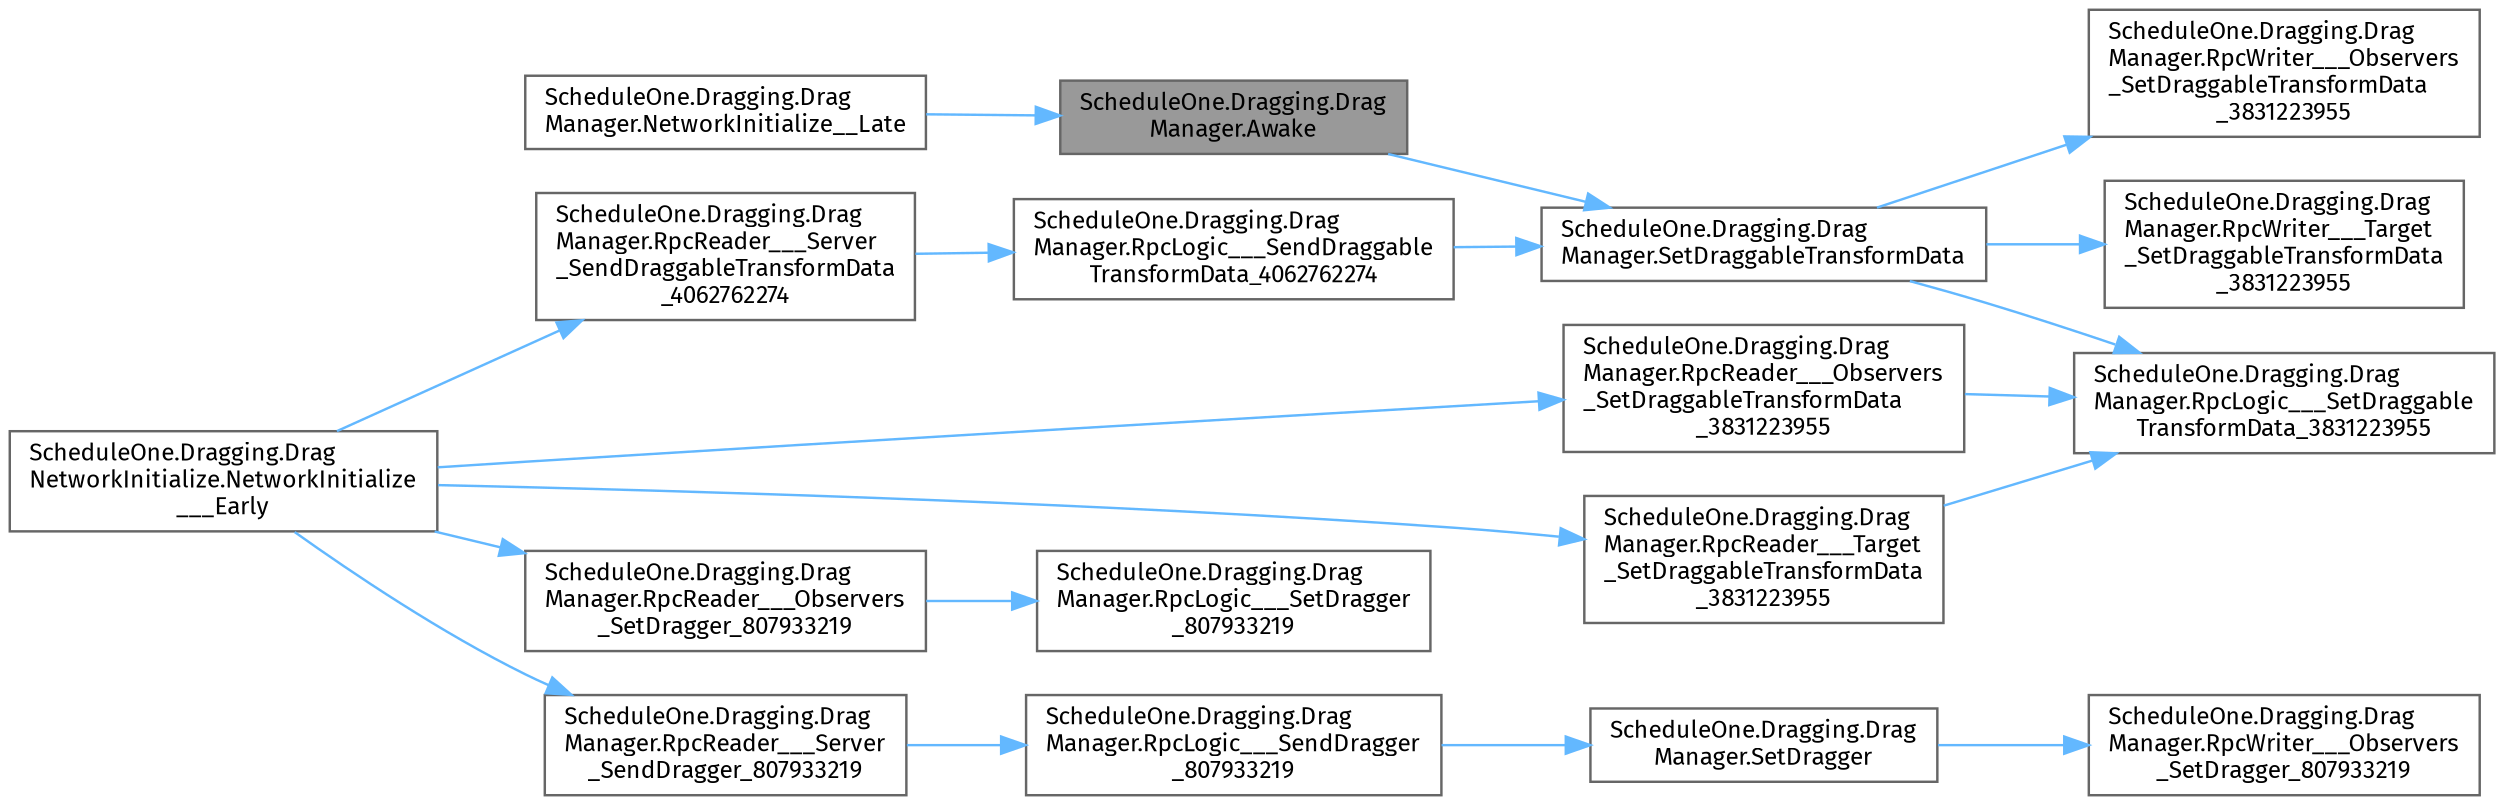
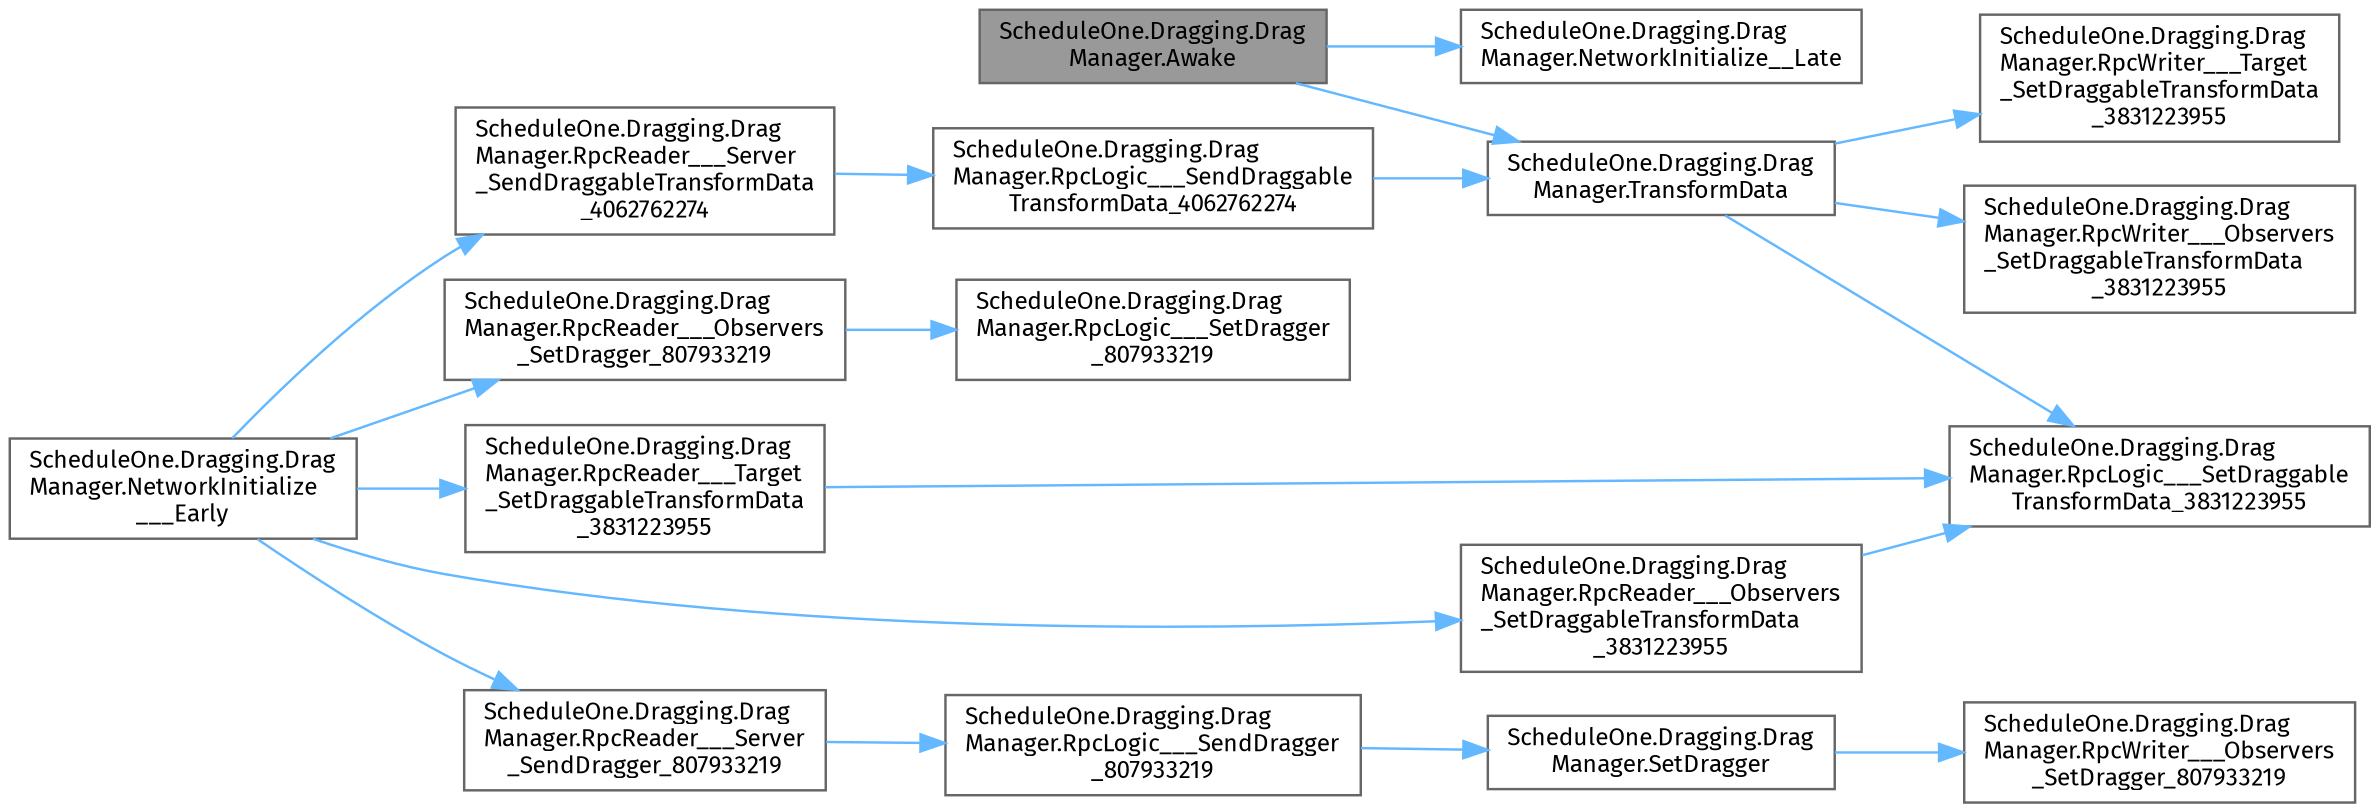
(981, 115) -> (1381, 46)
(1764, 244) -> (1661, 178)
(224, 481) -> (183, 489)
